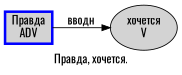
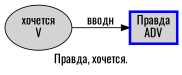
(77, 28) -> (97, 28)
